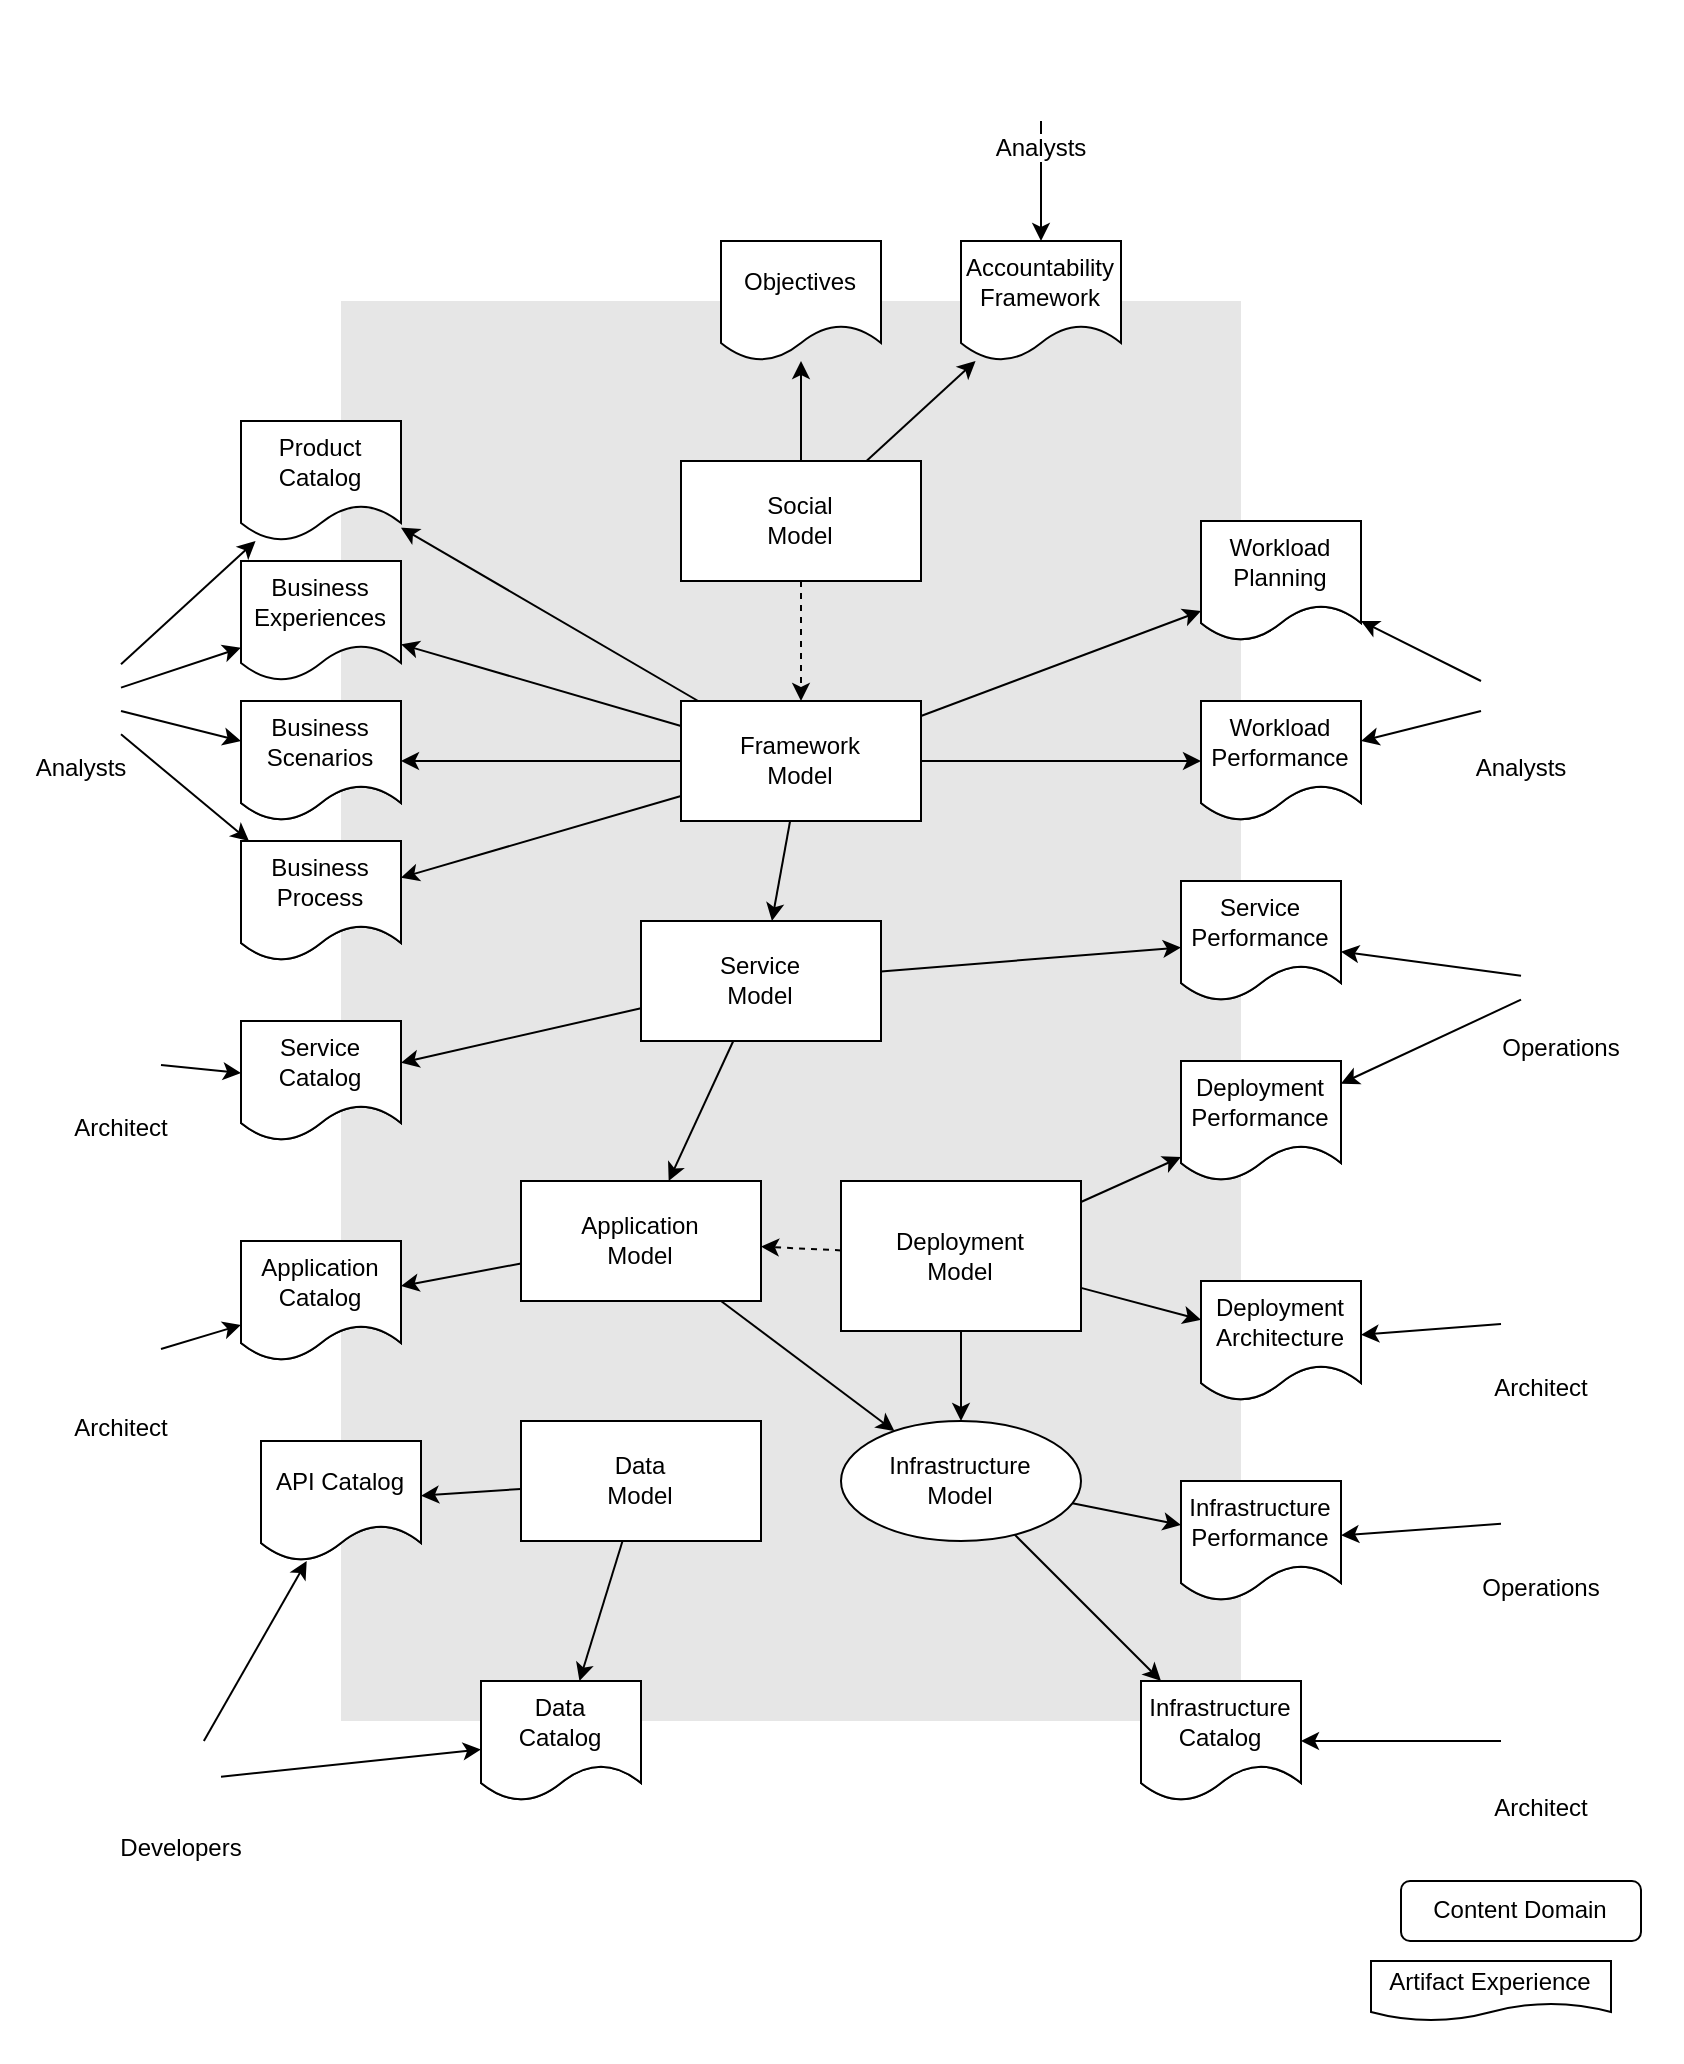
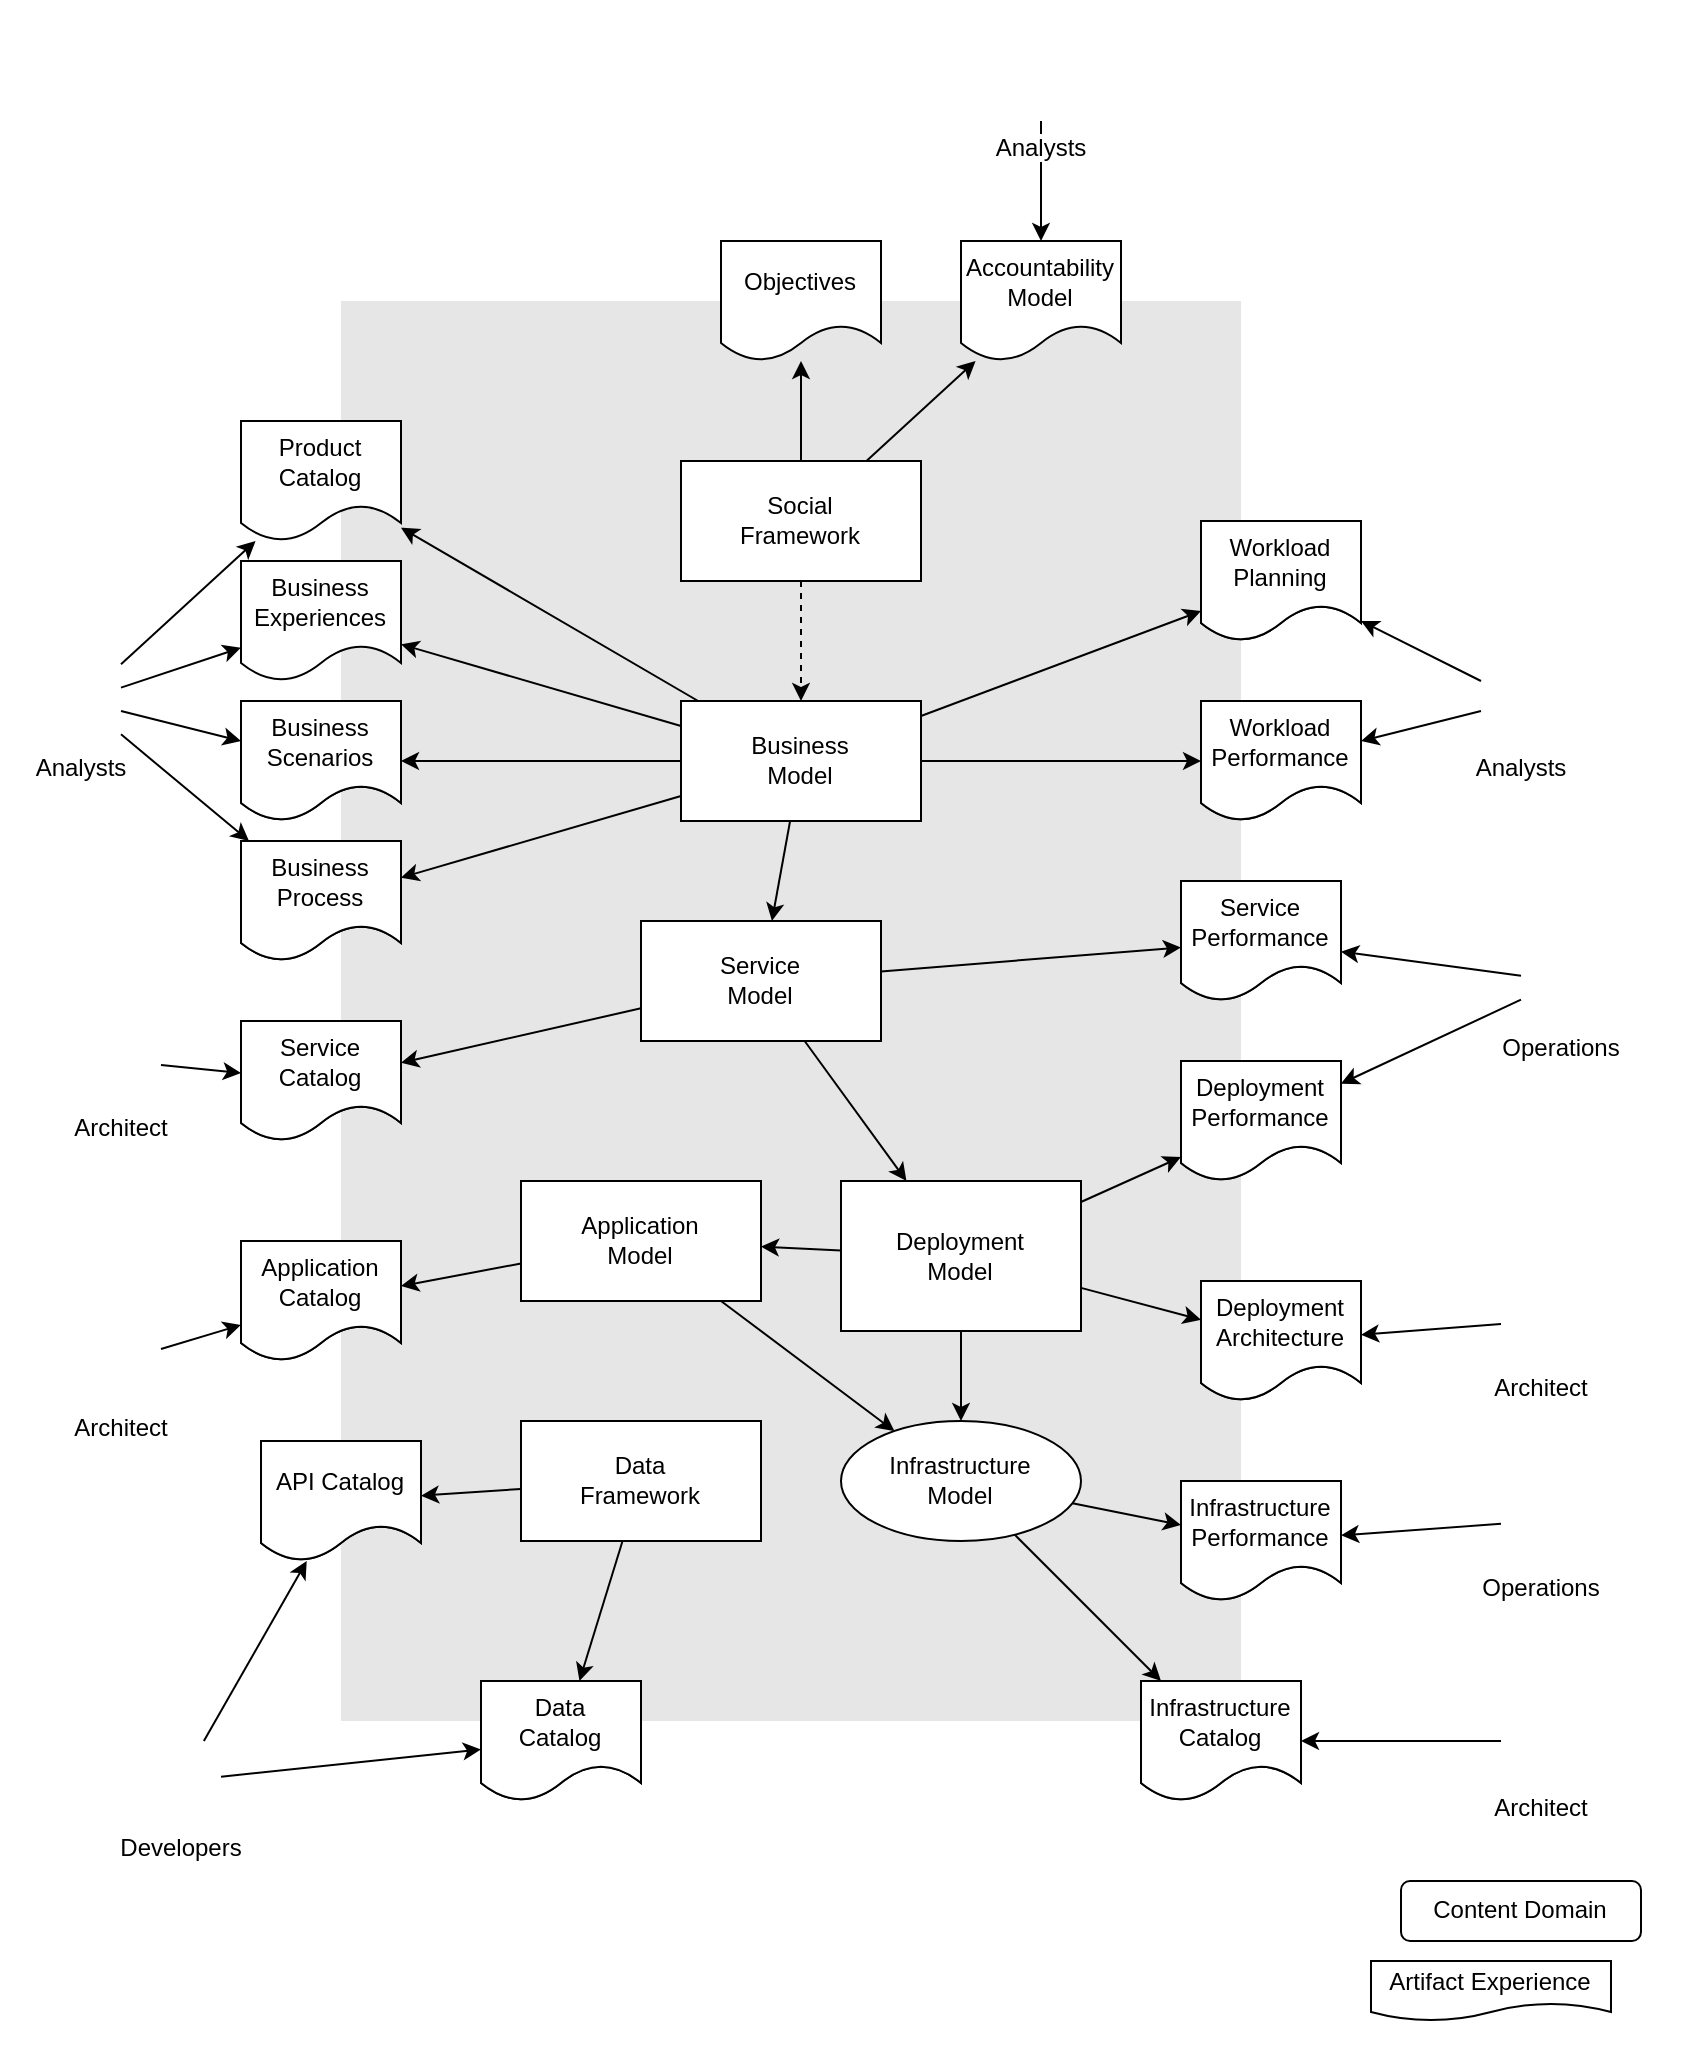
(1041, 283) -> (1041, 283)
(801, 521) -> (801, 521)
(801, 761) -> (801, 761)
(704, 1105) -> none
none -> (852, 1106)
(808, 1249) -> (808, 1249)
(641, 1481) -> (641, 1481)
